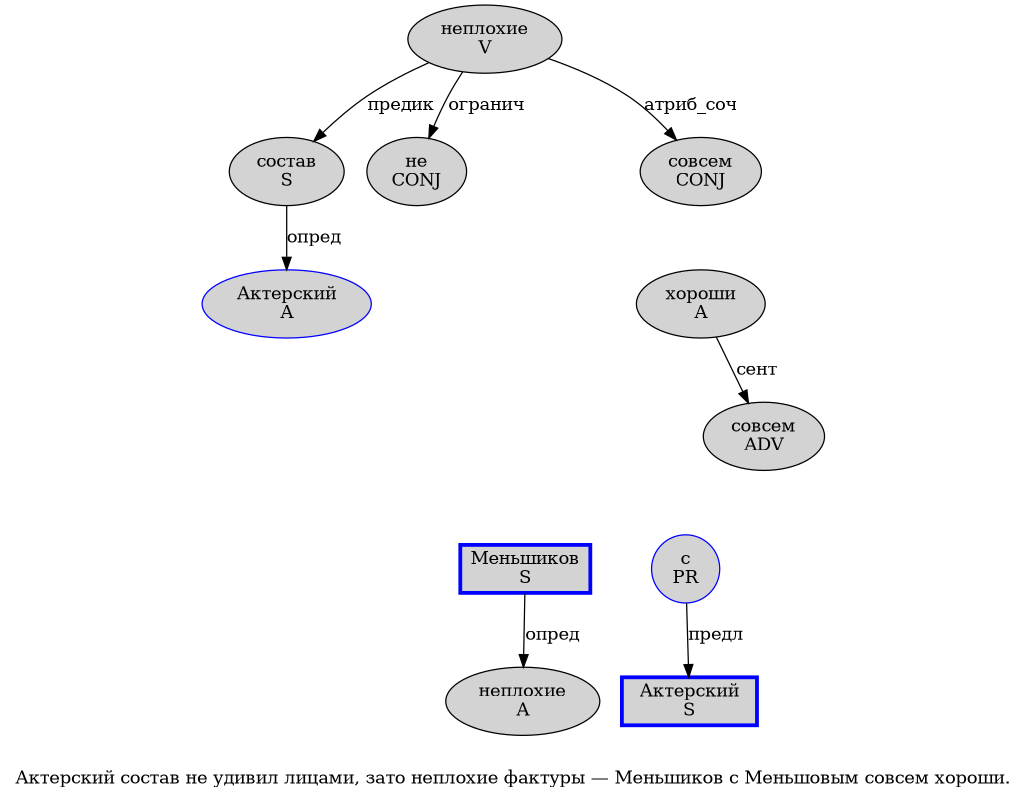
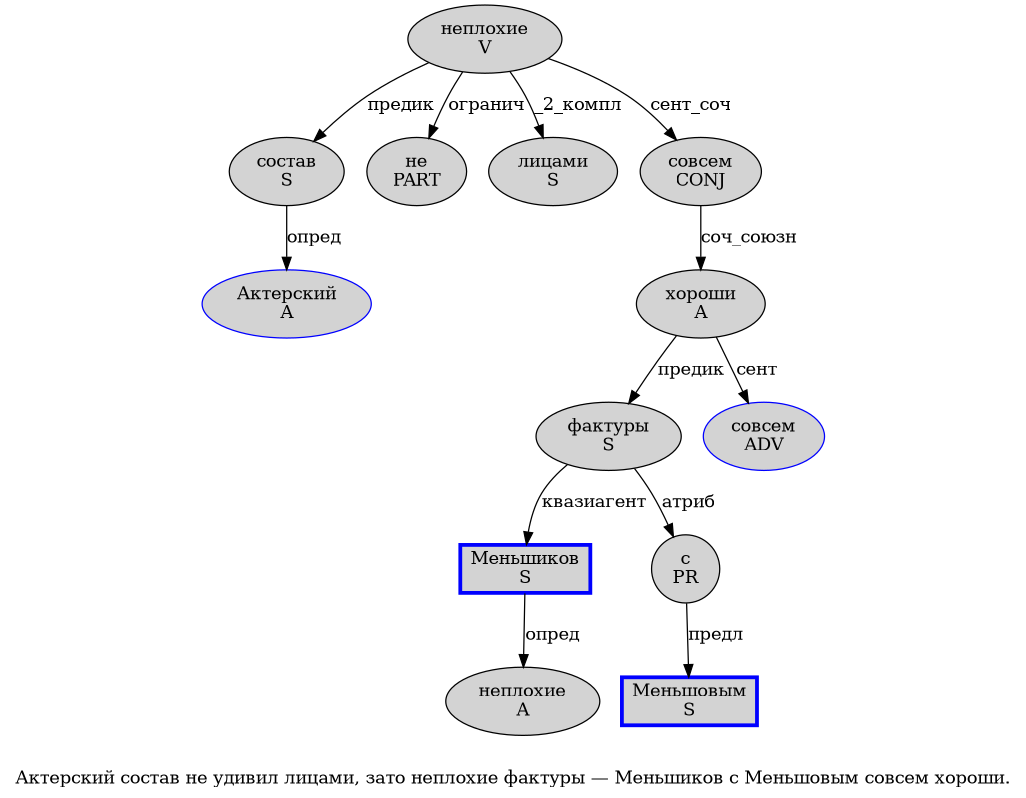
(691, 105) -> (691, 105)
(417, 172) -> (417, 172)
none -> (553, 172)
none -> (701, 231)
none -> (609, 436)
(764, 436) -> (764, 436)
(686, 569) -> (686, 569)
(689, 701) -> (689, 701)
